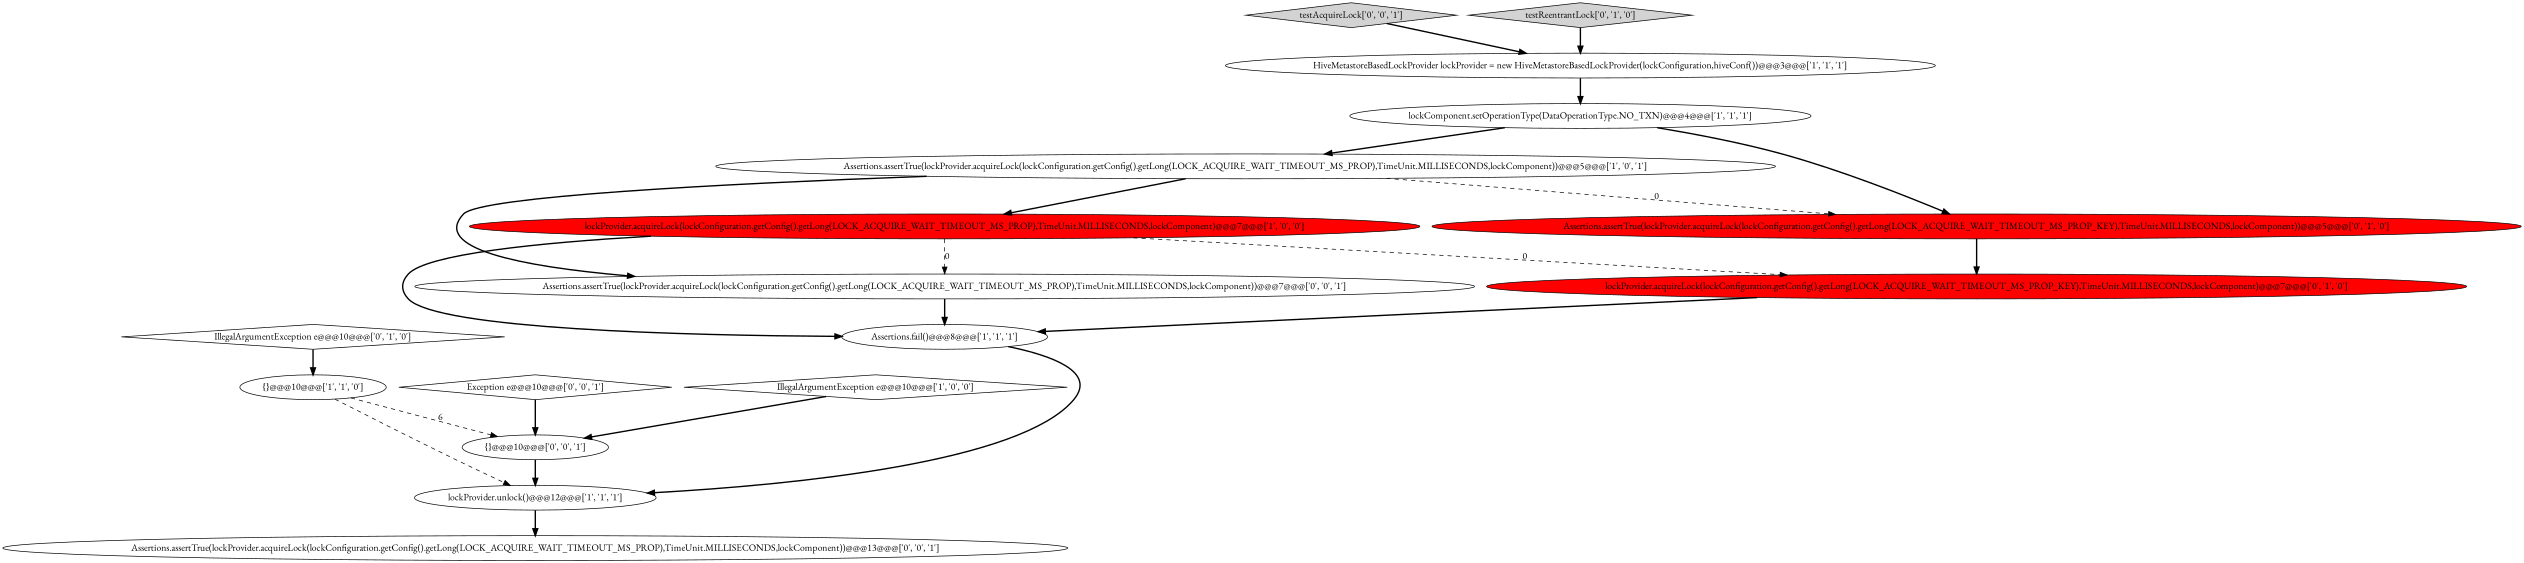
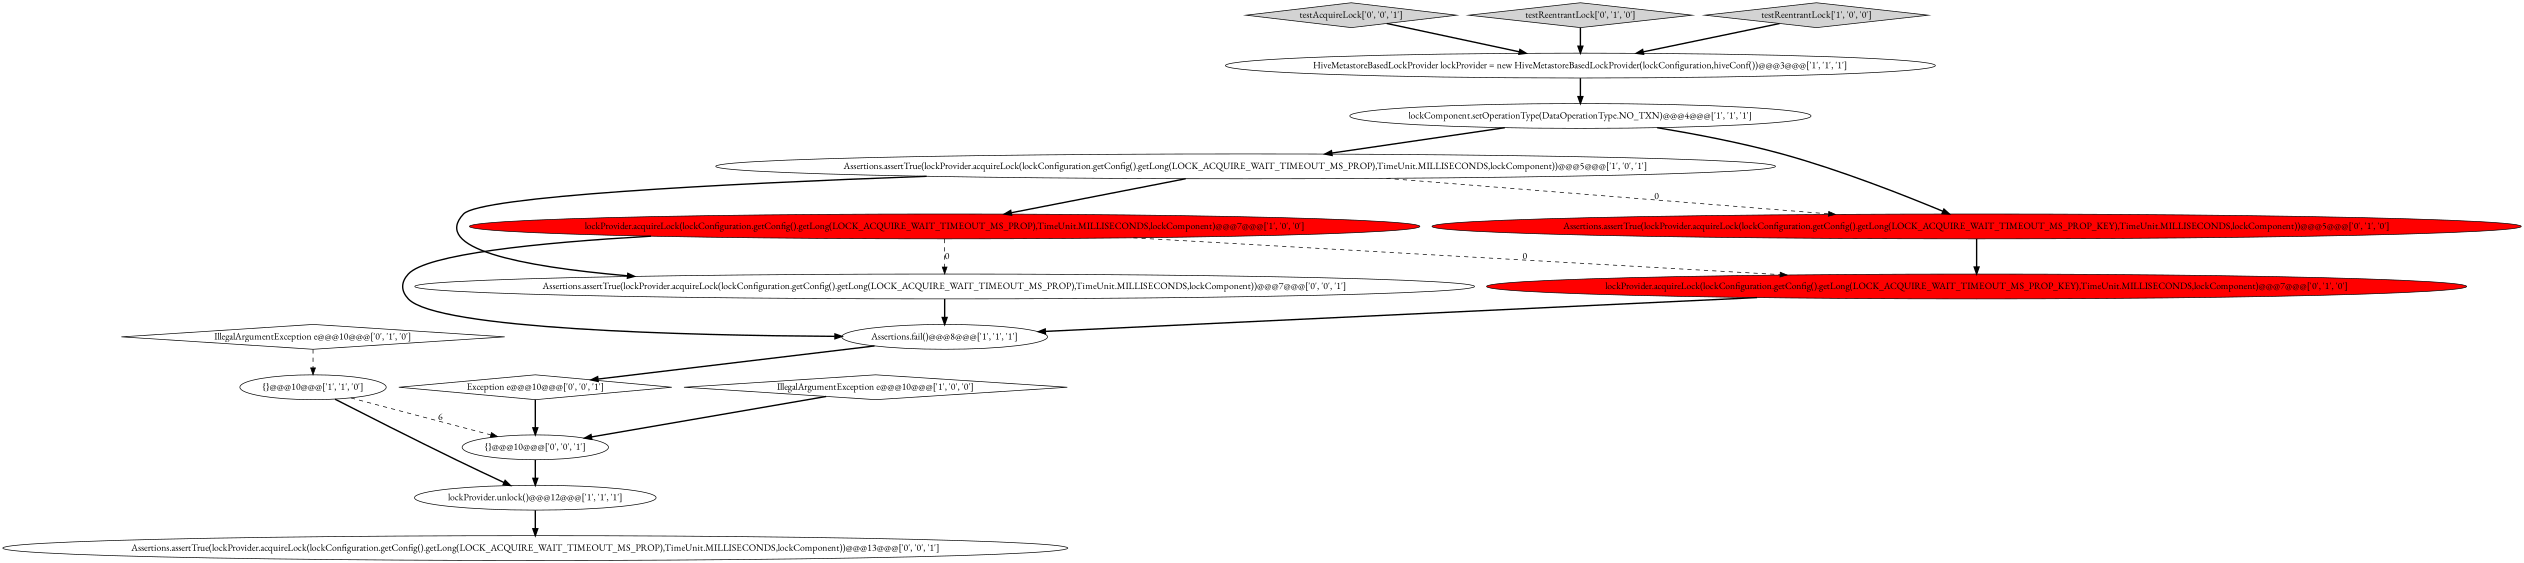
none -> (1816, 15)
(313, 359) -> (313, 359)
(419, 442) -> (419, 442)
(921, 462) -> (736, 362)
